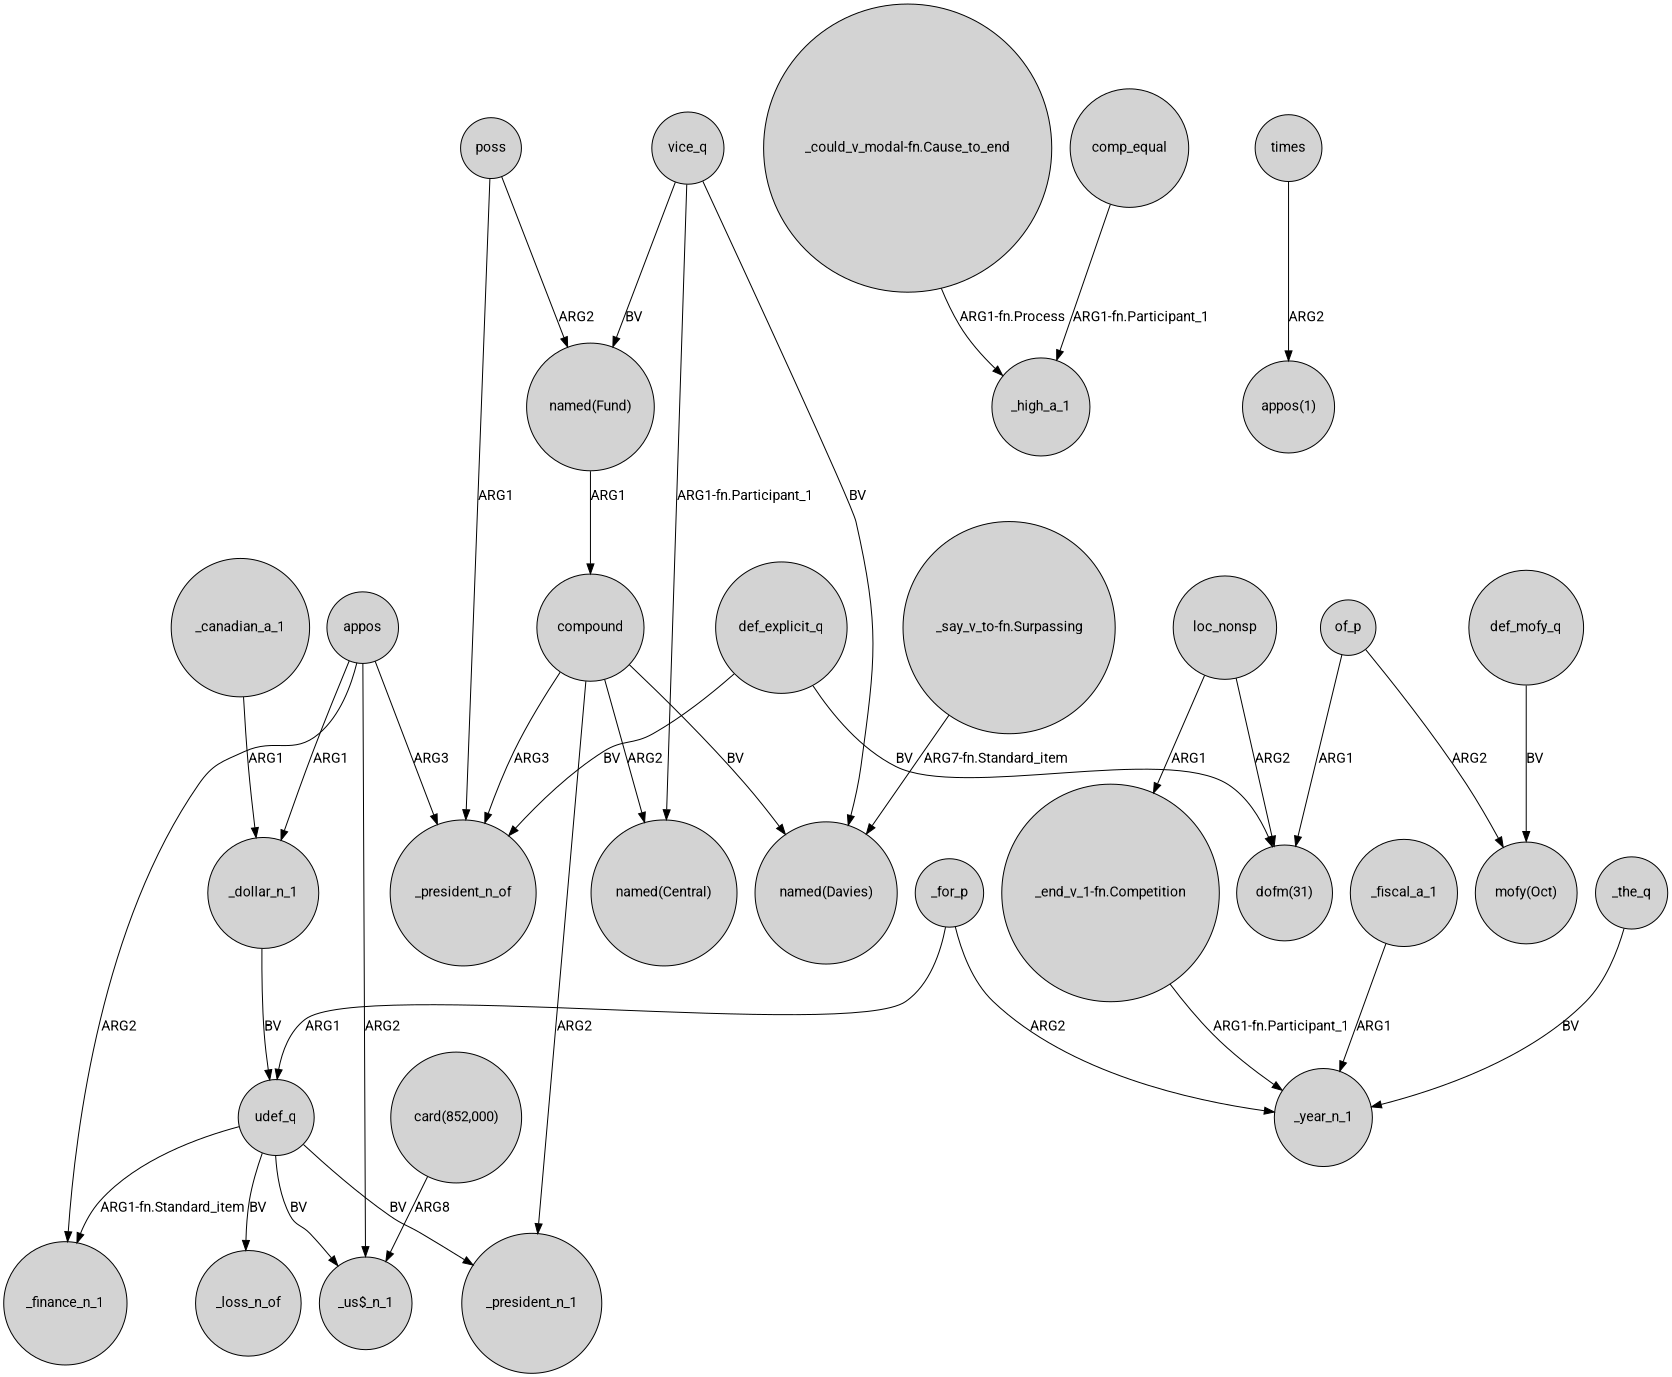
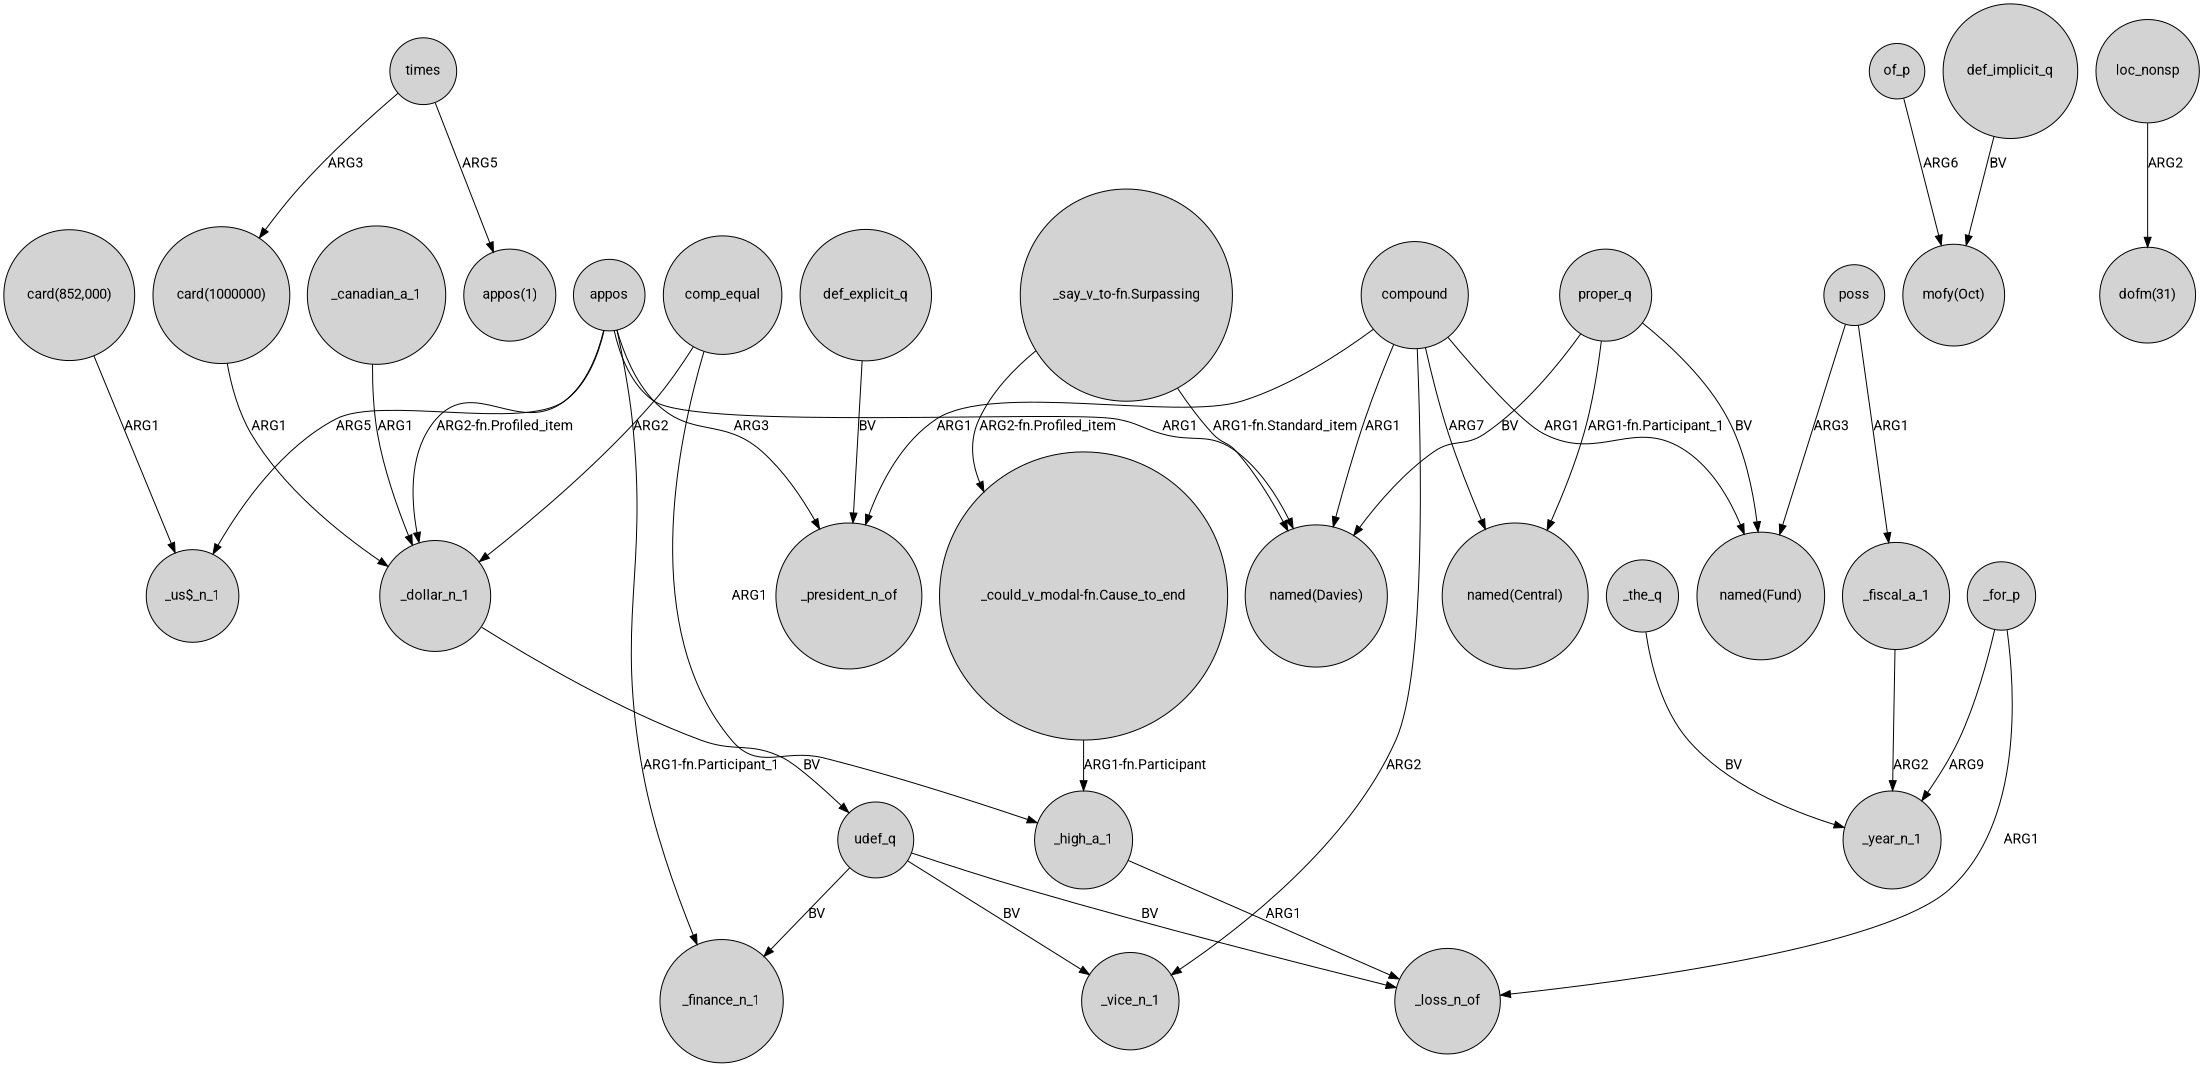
(688, 148) -> (1606, 295)
none -> (221, 295)
(577, 318) -> (1831, 426)
(1013, 318) -> (1145, 765)
(1141, 318) -> (749, 596)
(1306, 318) -> (480, 164)
none -> (993, 395)
none -> (968, 417)
none -> (599, 459)
(478, 494) -> (1873, 429)
(590, 518) -> (1594, 443)
(1526, 628) -> (2010, 71)
(1320, 746) -> none
(331, 759) -> (505, 426)
(532, 759) -> (954, 426)
(645, 759) -> (1466, 426)
(736, 759) -> (1383, 426)
(996, 759) -> (1285, 426)
(1469, 759) -> (1941, 164)
(1038, 775) -> none
(1110, 893) -> none
none -> (1259, 918)
(620, 1010) -> (1869, 929)
(119, 1027) -> (711, 765)
(383, 1027) -> (354, 426)
(1048, 1027) -> (1967, 765)
(1374, 1027) -> (1911, 765)
(172, 1208) -> (817, 914)
(432, 1208) -> (142, 426)
(290, 1215) -> none
(532, 1303) -> (1130, 1001)
